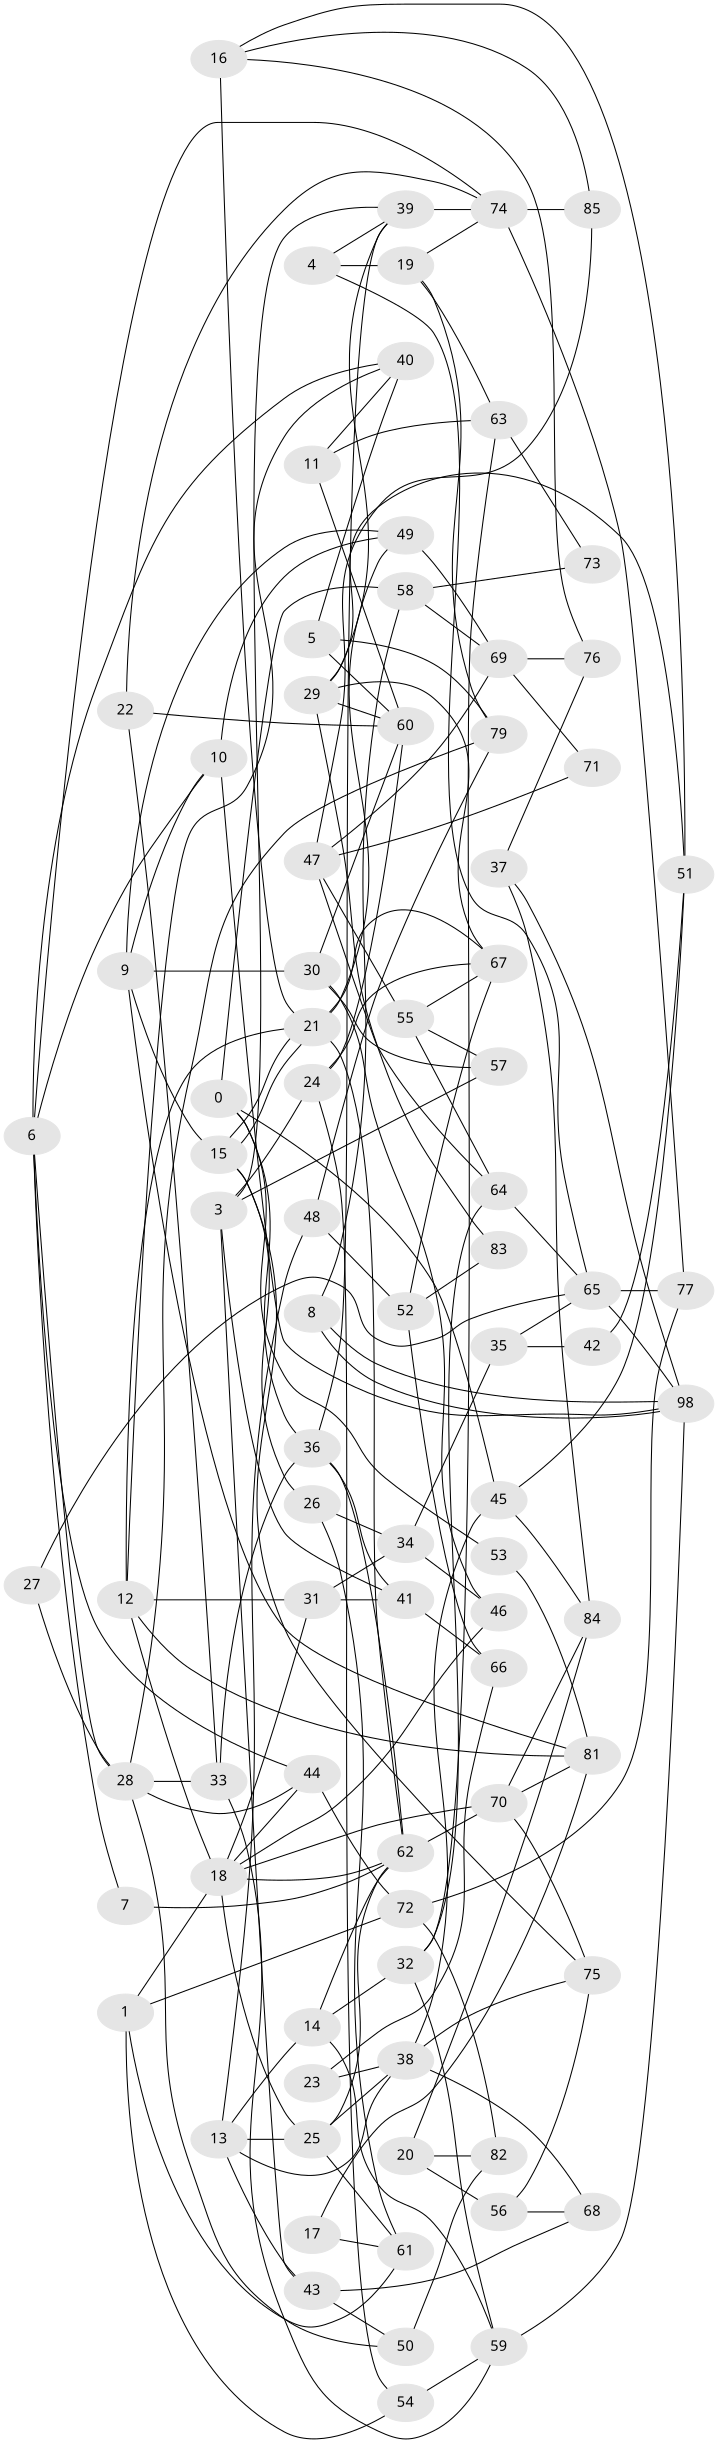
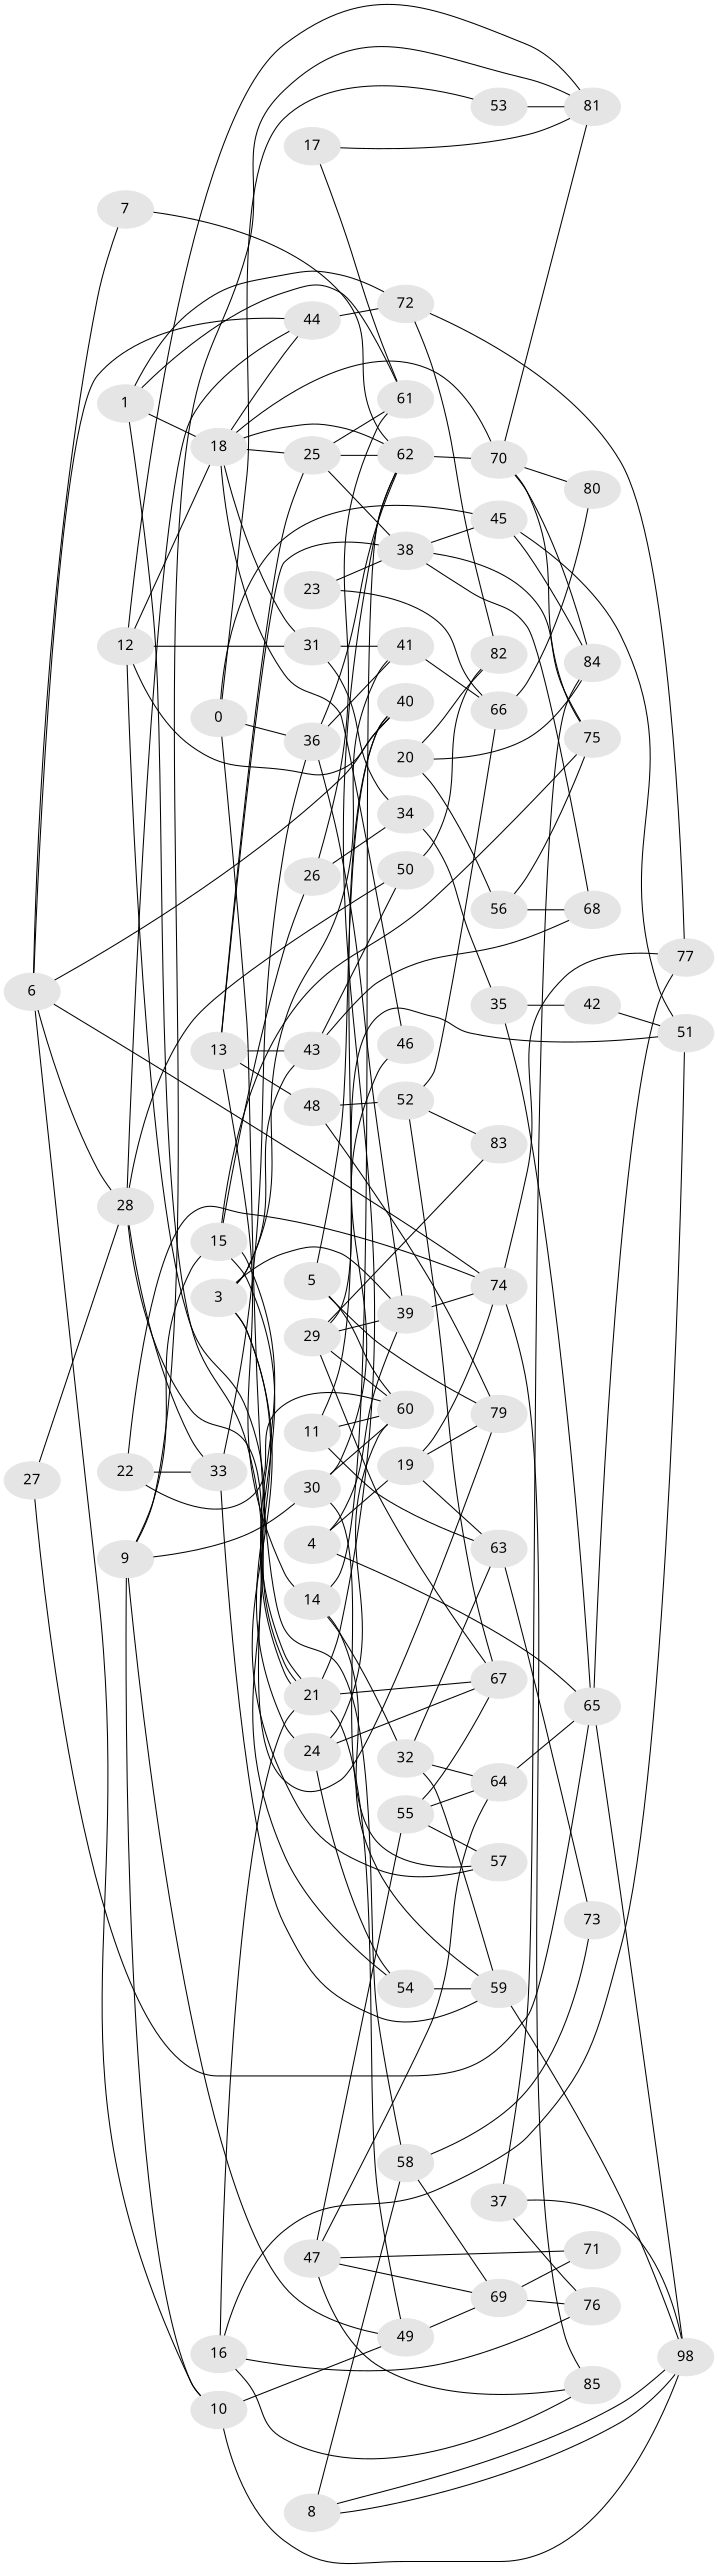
none -> (592, 490)
(441, 1570) -> none
